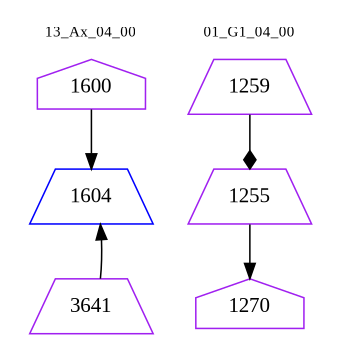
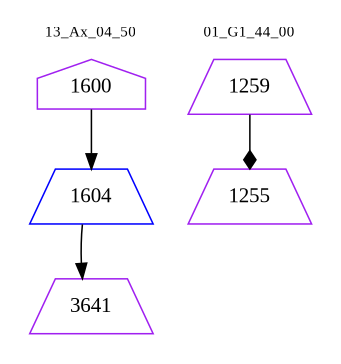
(91, 33) -> (91, 33)
(250, 33) -> (250, 33)
(102, 259) -> (81, 244)
(250, 306) -> none
